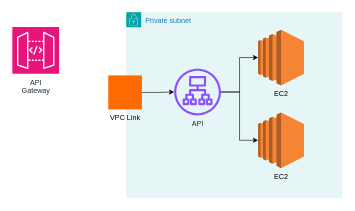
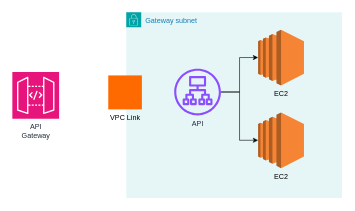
(172, 21) -> (173, 21)
(36, 50) -> (36, 95)
(156, 93) -> none
